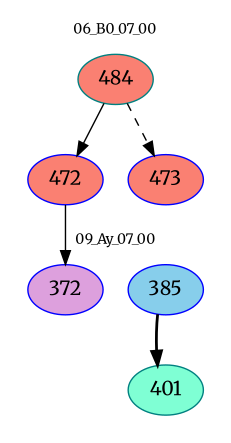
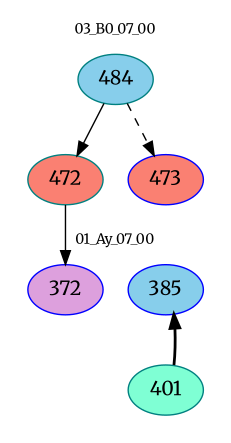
(116, 30) -> (116, 30)
(116, 79) -> (116, 79)
(65, 180) -> (65, 180)
(116, 240) -> (116, 240)
(156, 333) -> (175, 347)
